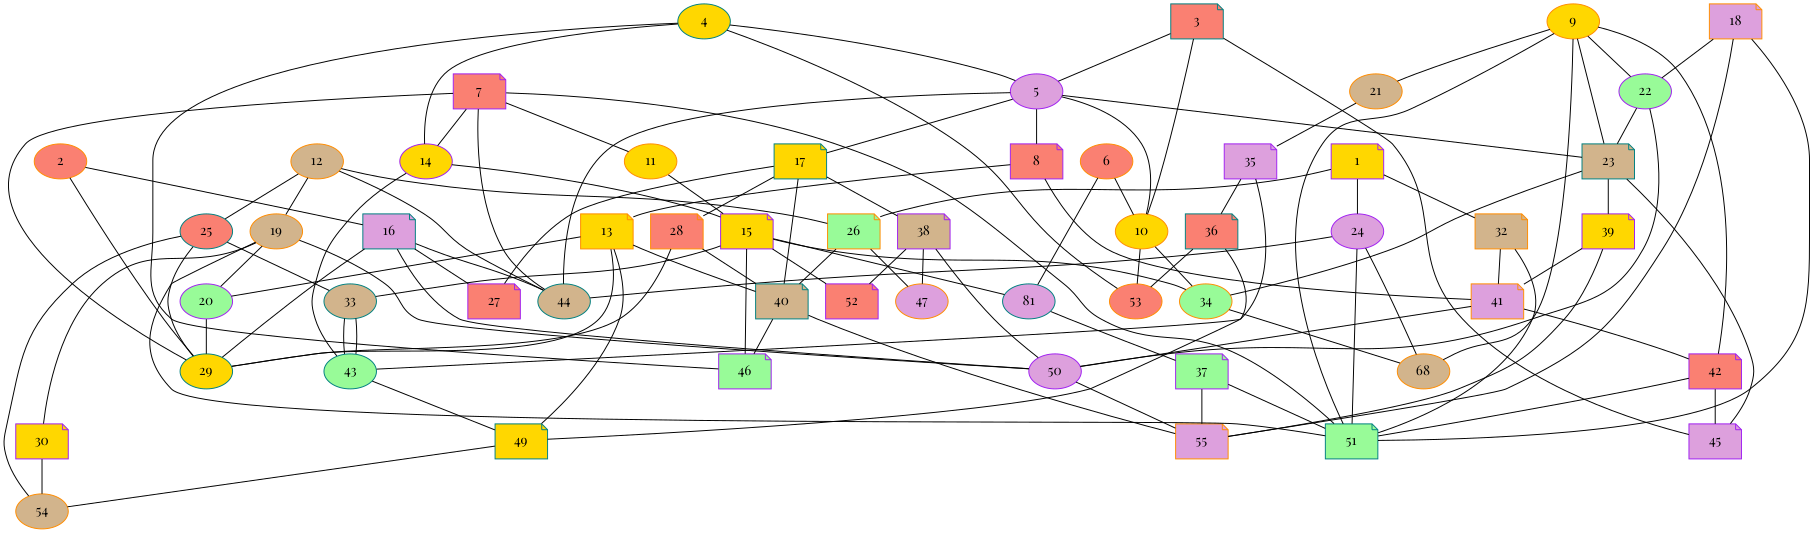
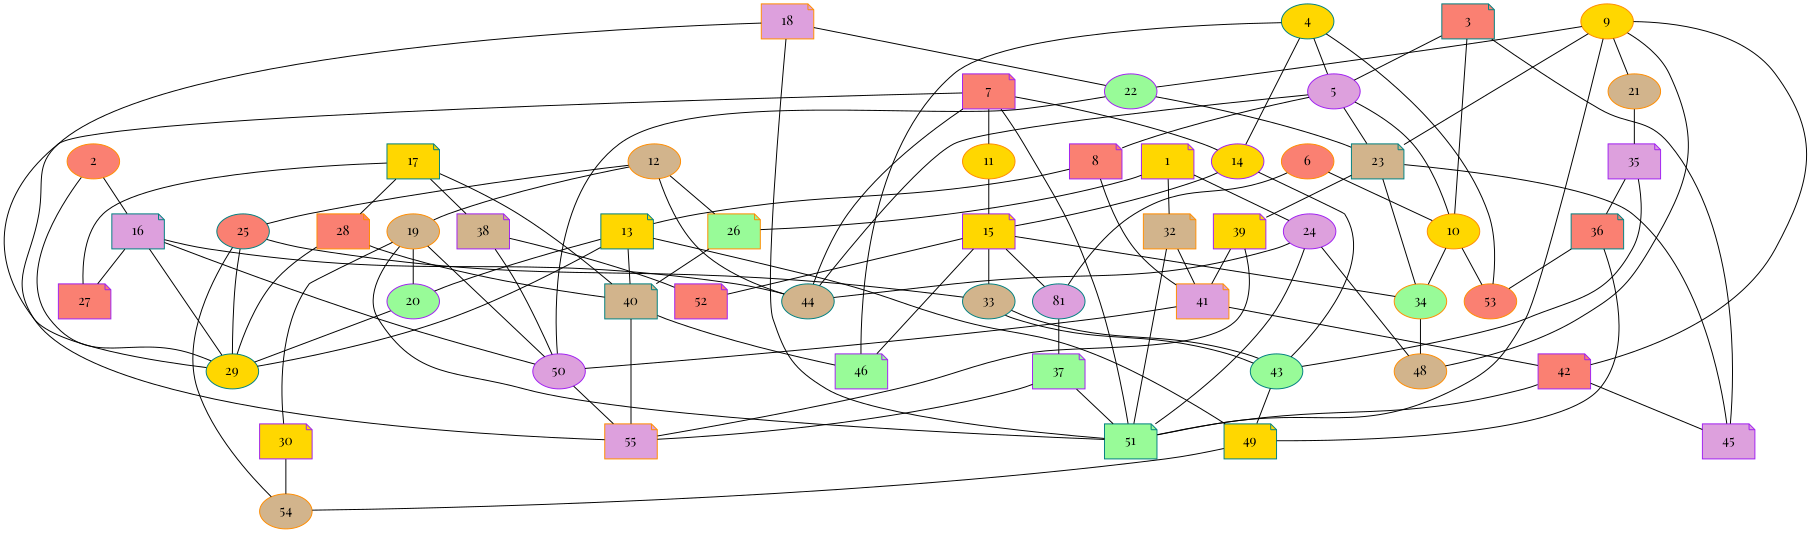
(920, 126) -> none
(607, 231) -> (627, 231)
(922, 301) -> none
(1424, 371) -> (1420, 371)
